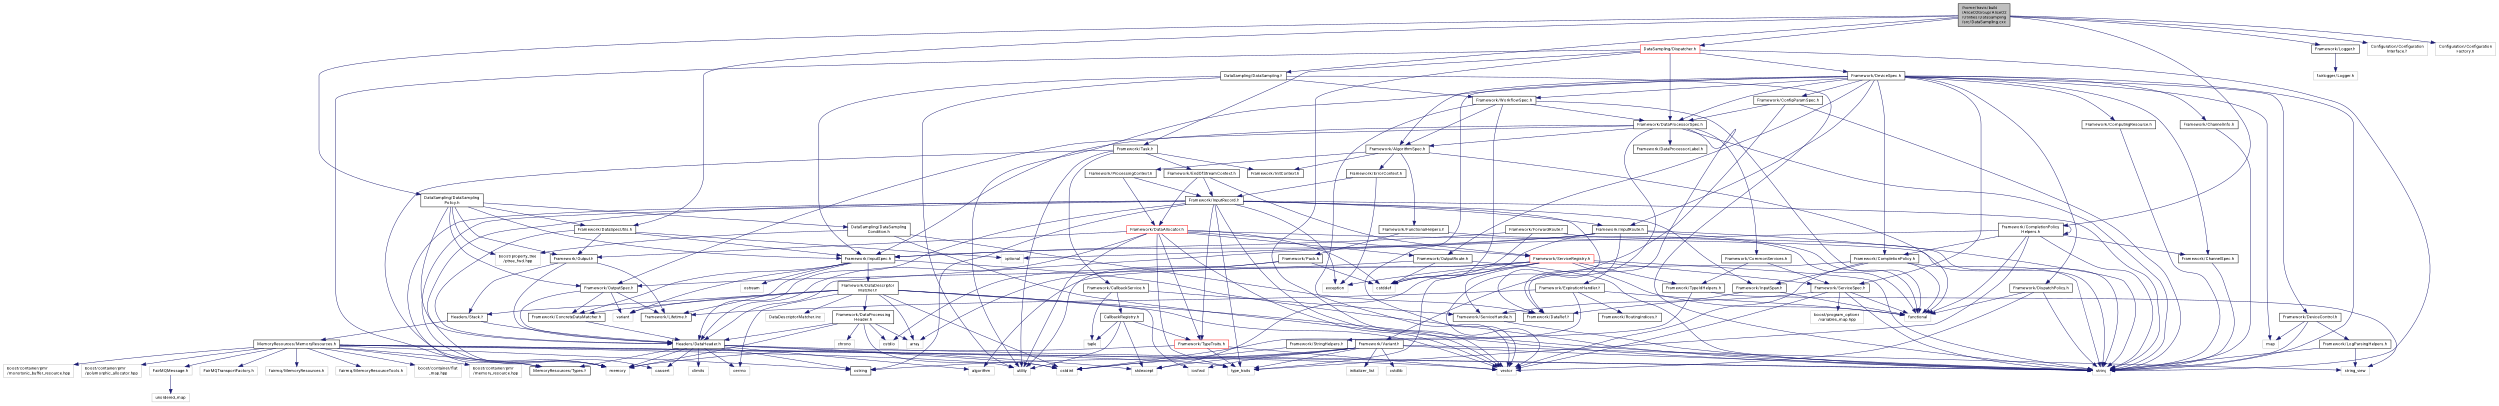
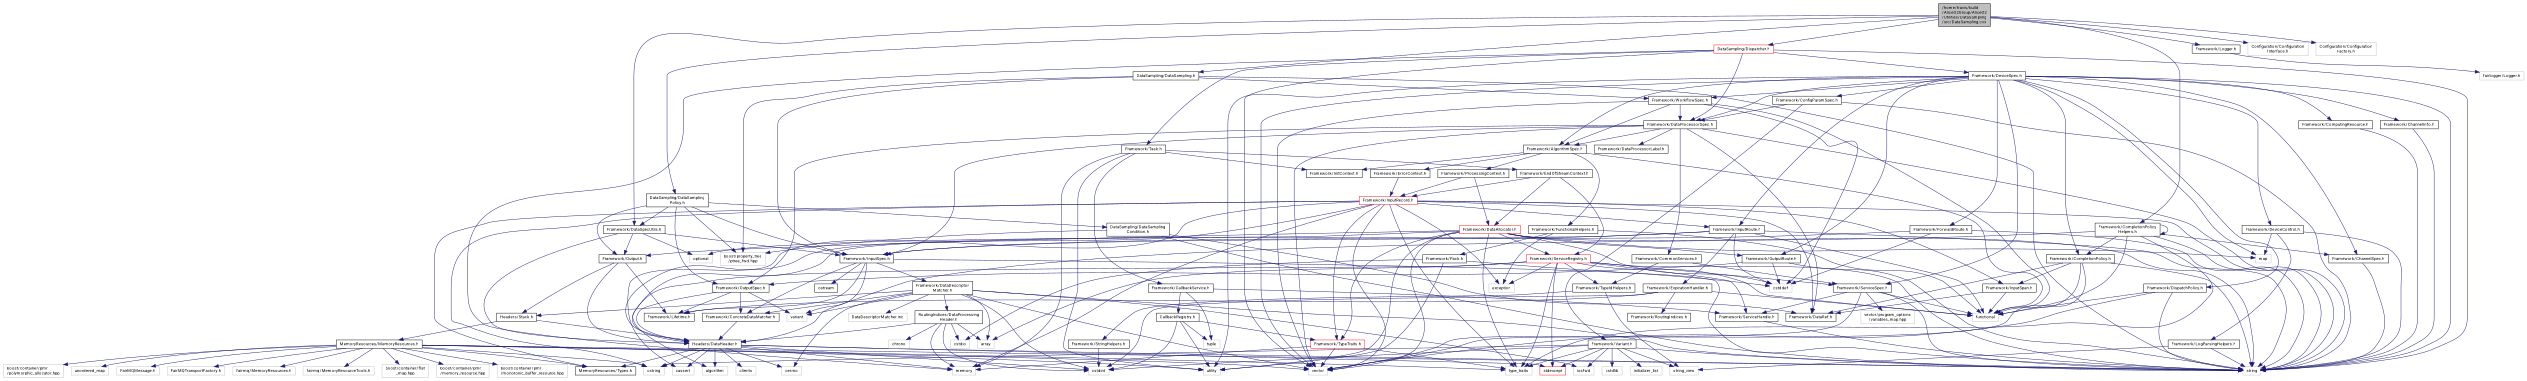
(935, 113) -> (869, 88)
none -> (1997, 162)
(1214, 200) -> (1388, 200)
(1370, 230) -> (1523, 251)
none -> (1860, 250)
(752, 288) -> (826, 288)
(863, 317) -> (949, 317)
(1837, 317) -> (1888, 317)
(443, 328) -> none
(1132, 342) -> (1163, 350)
(861, 371) -> (654, 371)
(1144, 371) -> (1553, 371)
(171, 382) -> (221, 351)
